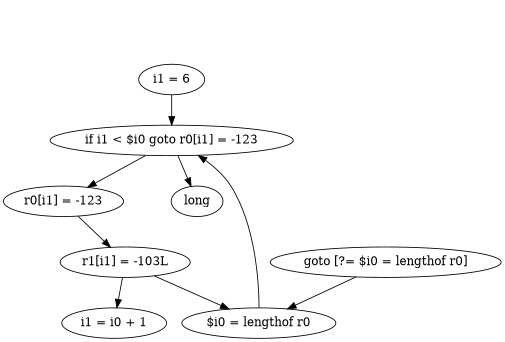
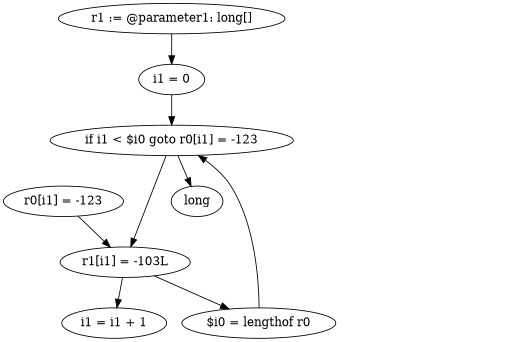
none -> (172, 19)
(172, 80) -> (172, 80)
(121, 169) -> (150, 197)
(386, 262) -> none
(114, 323) -> (114, 323)
